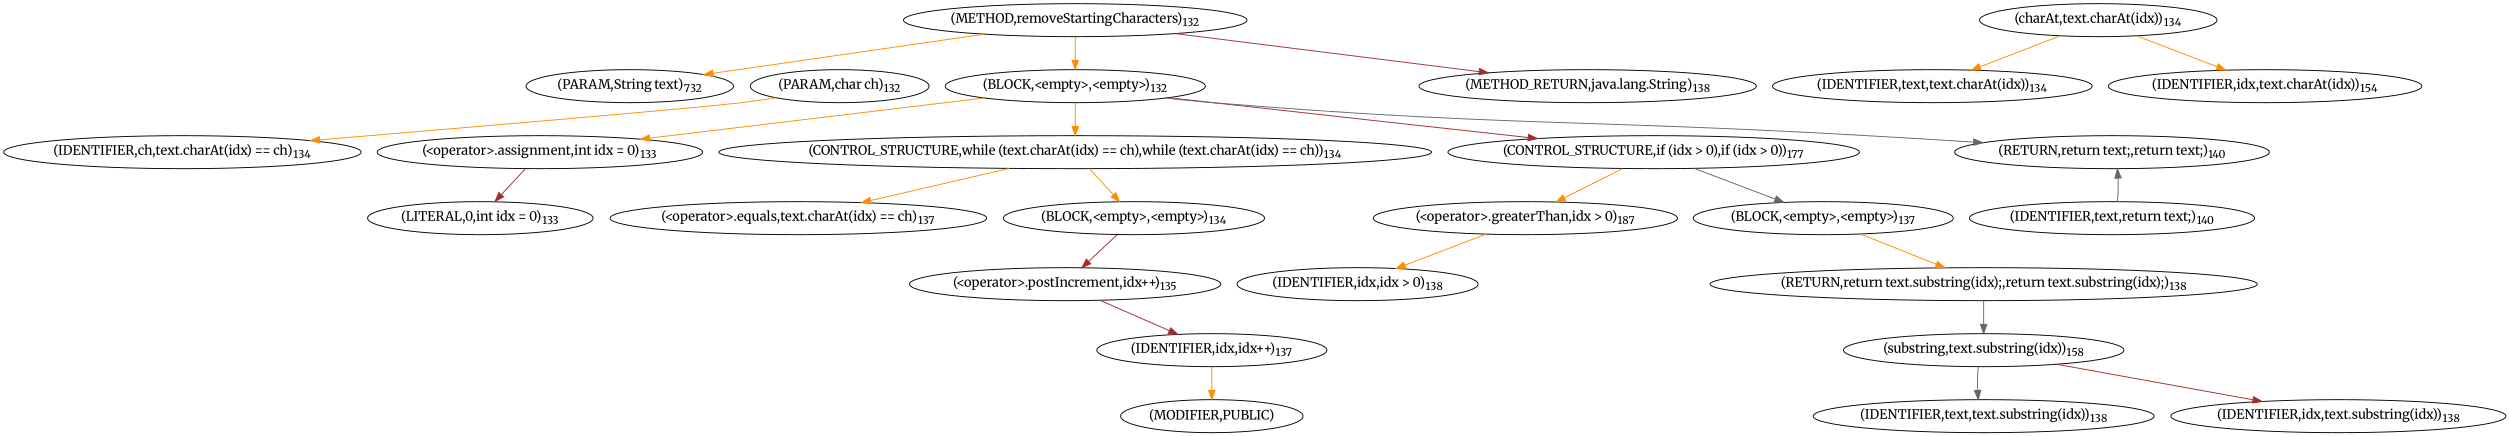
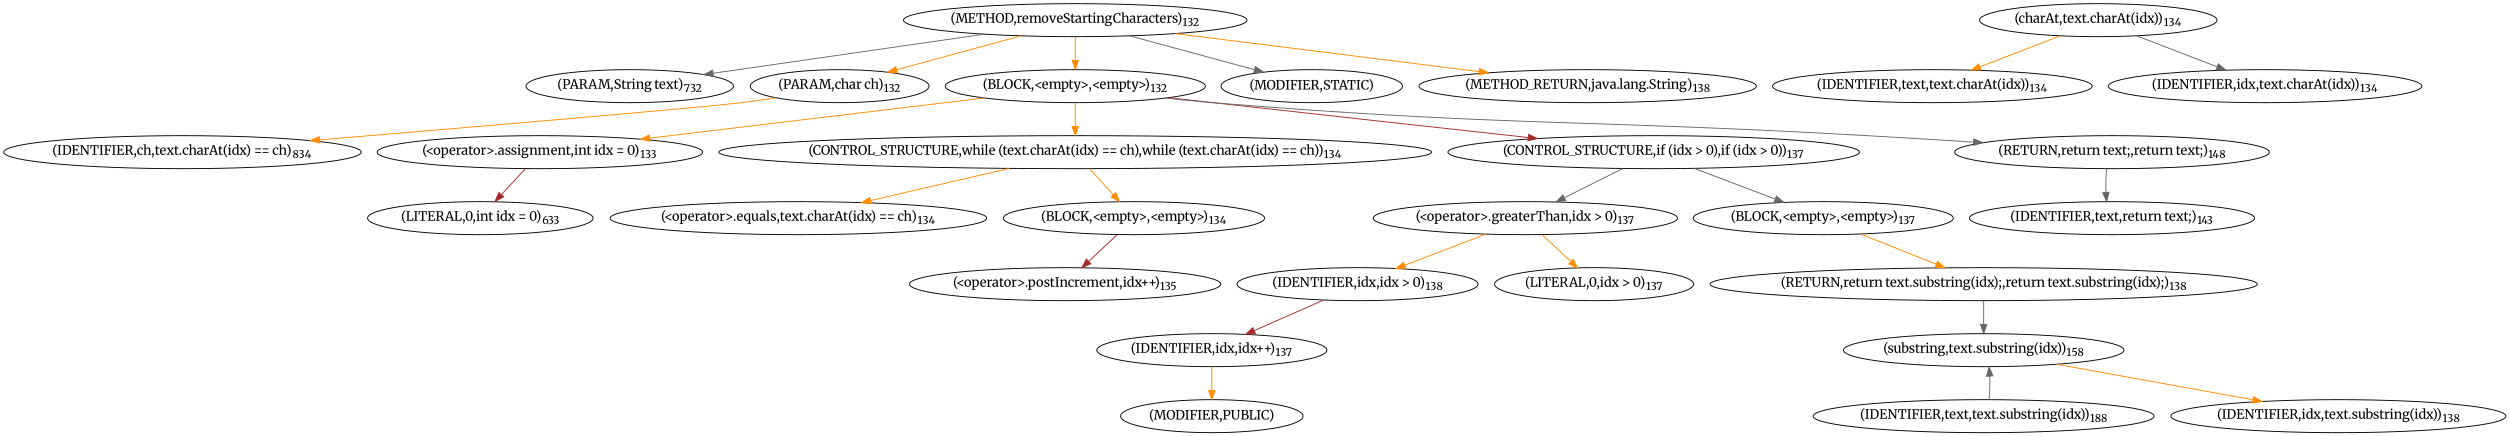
(2177, 51) -> (2177, 51)
none -> (959, 53)
(1327, 53) -> (1327, 53)
(849, 54) -> (849, 54)
(2369, 85) -> (2369, 85)
none -> (1312, 86)
(302, 151) -> (302, 151)
(1796, 151) -> (1796, 151)
(2217, 151) -> (2217, 151)
(1593, 183) -> (1593, 183)
(2118, 190) -> (2106, 181)
(551, 217) -> (551, 217)
(927, 217) -> (927, 217)
(1626, 217) -> (1626, 217)
(2206, 217) -> (2206, 217)
none -> (1594, 284)
(1135, 315) -> (1289, 315)
(1978, 379) -> (1990, 388)
(2155, 382) -> (2155, 382)
(2099, 415) -> (2099, 415)
